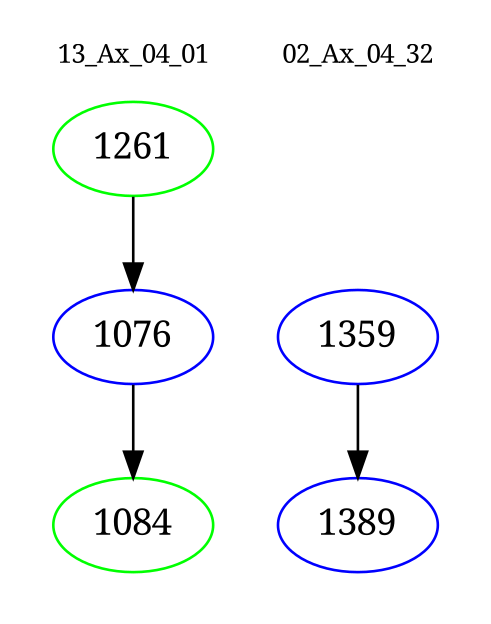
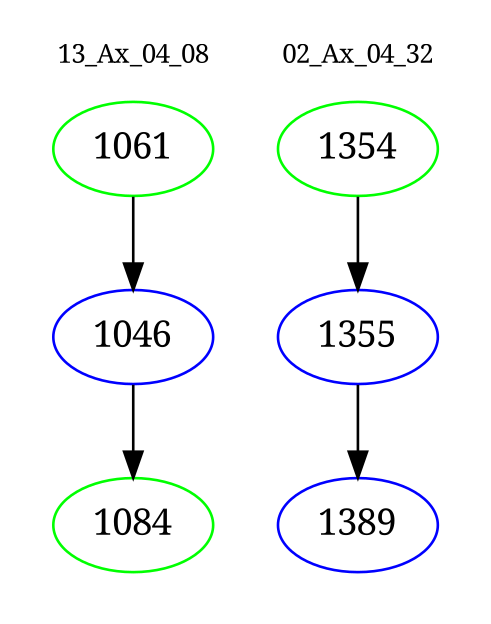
(133, 56) -> (133, 56)
(133, 149) -> (133, 149)
none -> (358, 149)
(133, 337) -> (133, 337)
(358, 337) -> (358, 337)
